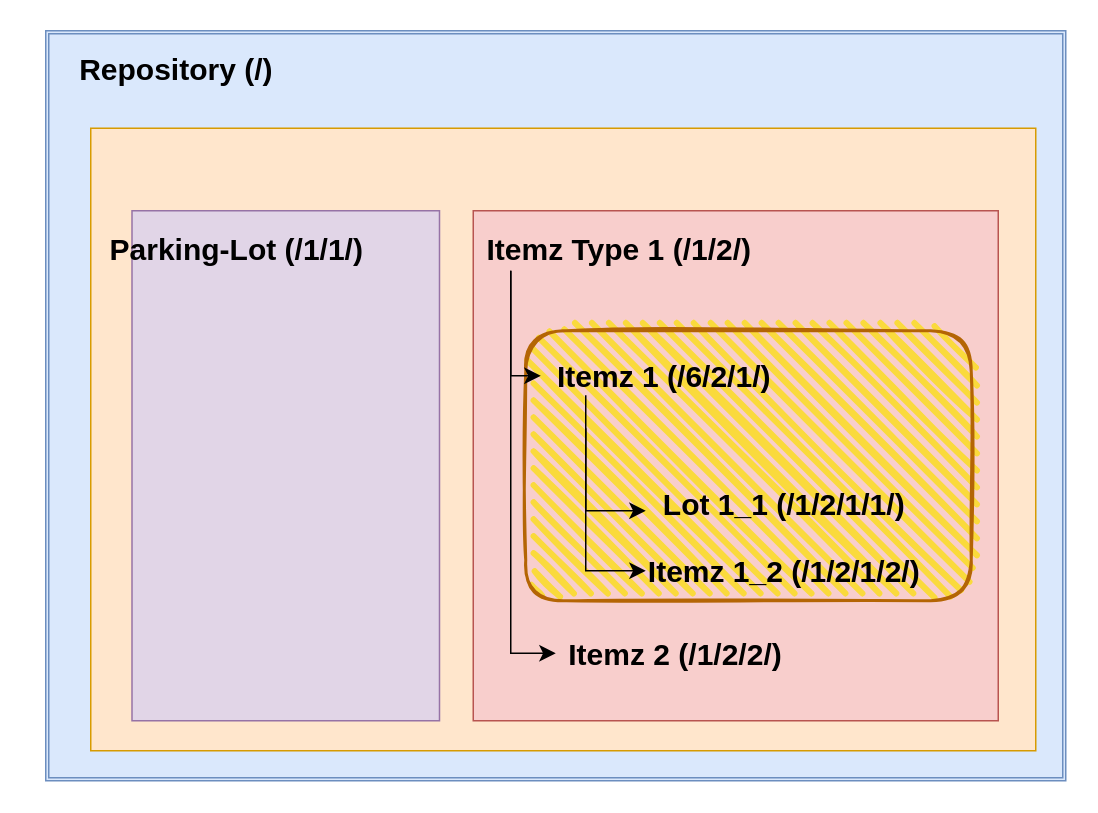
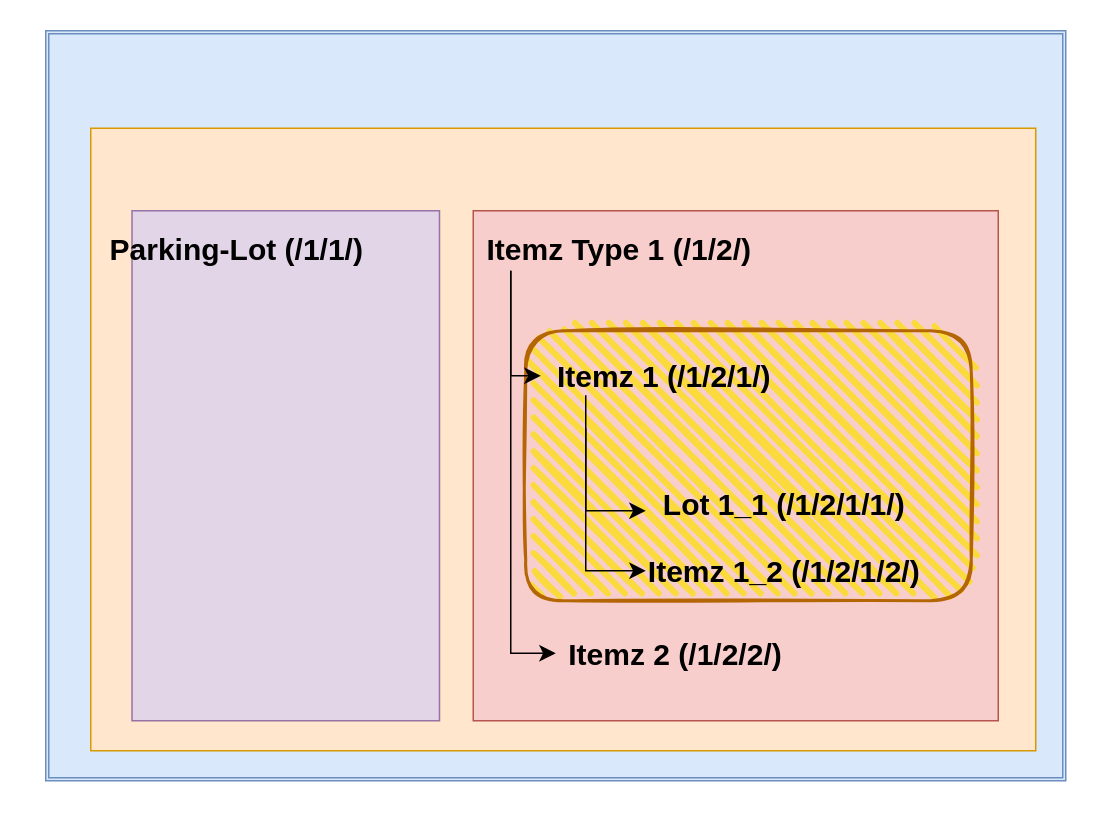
(181, 68) -> none
(665, 376) -> (665, 376)
